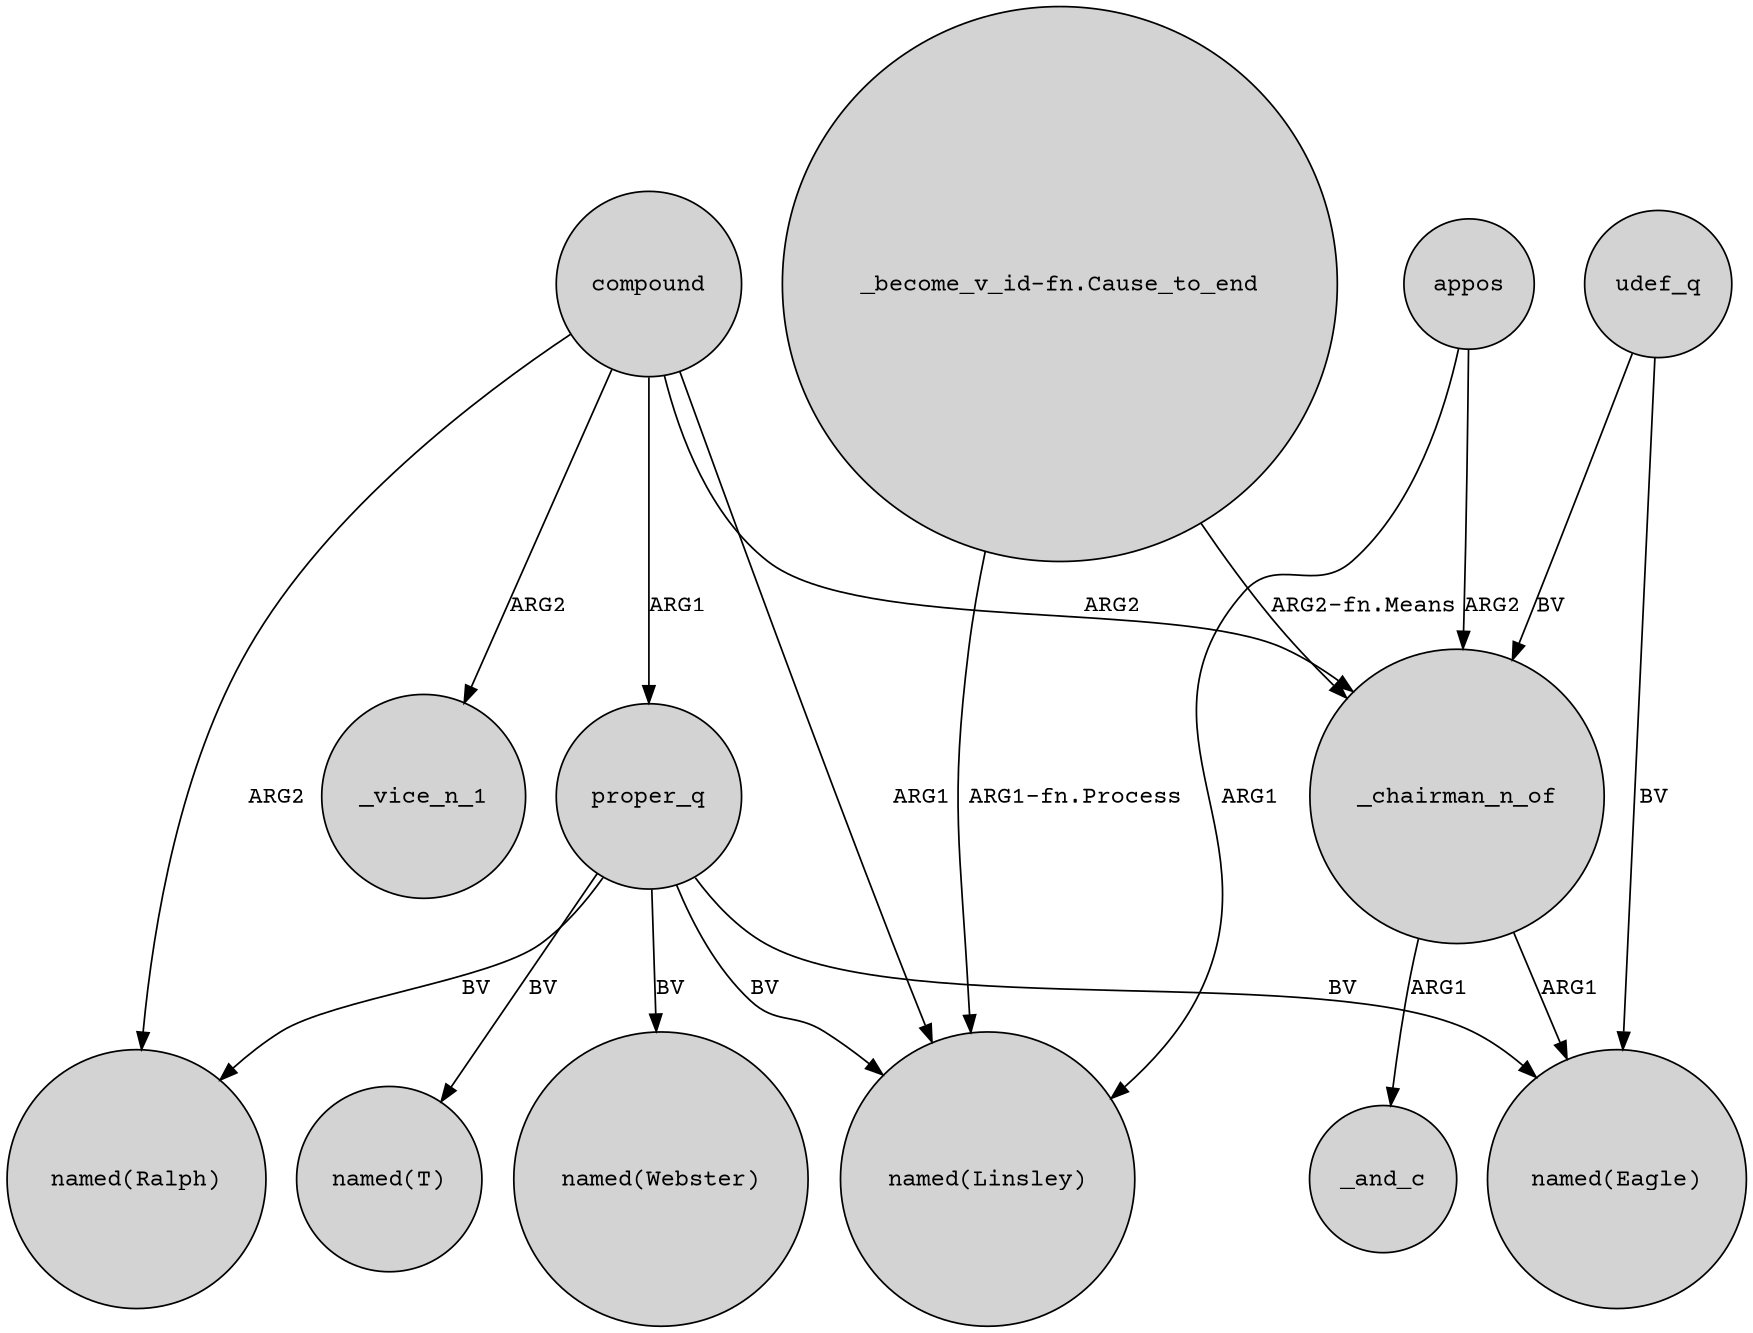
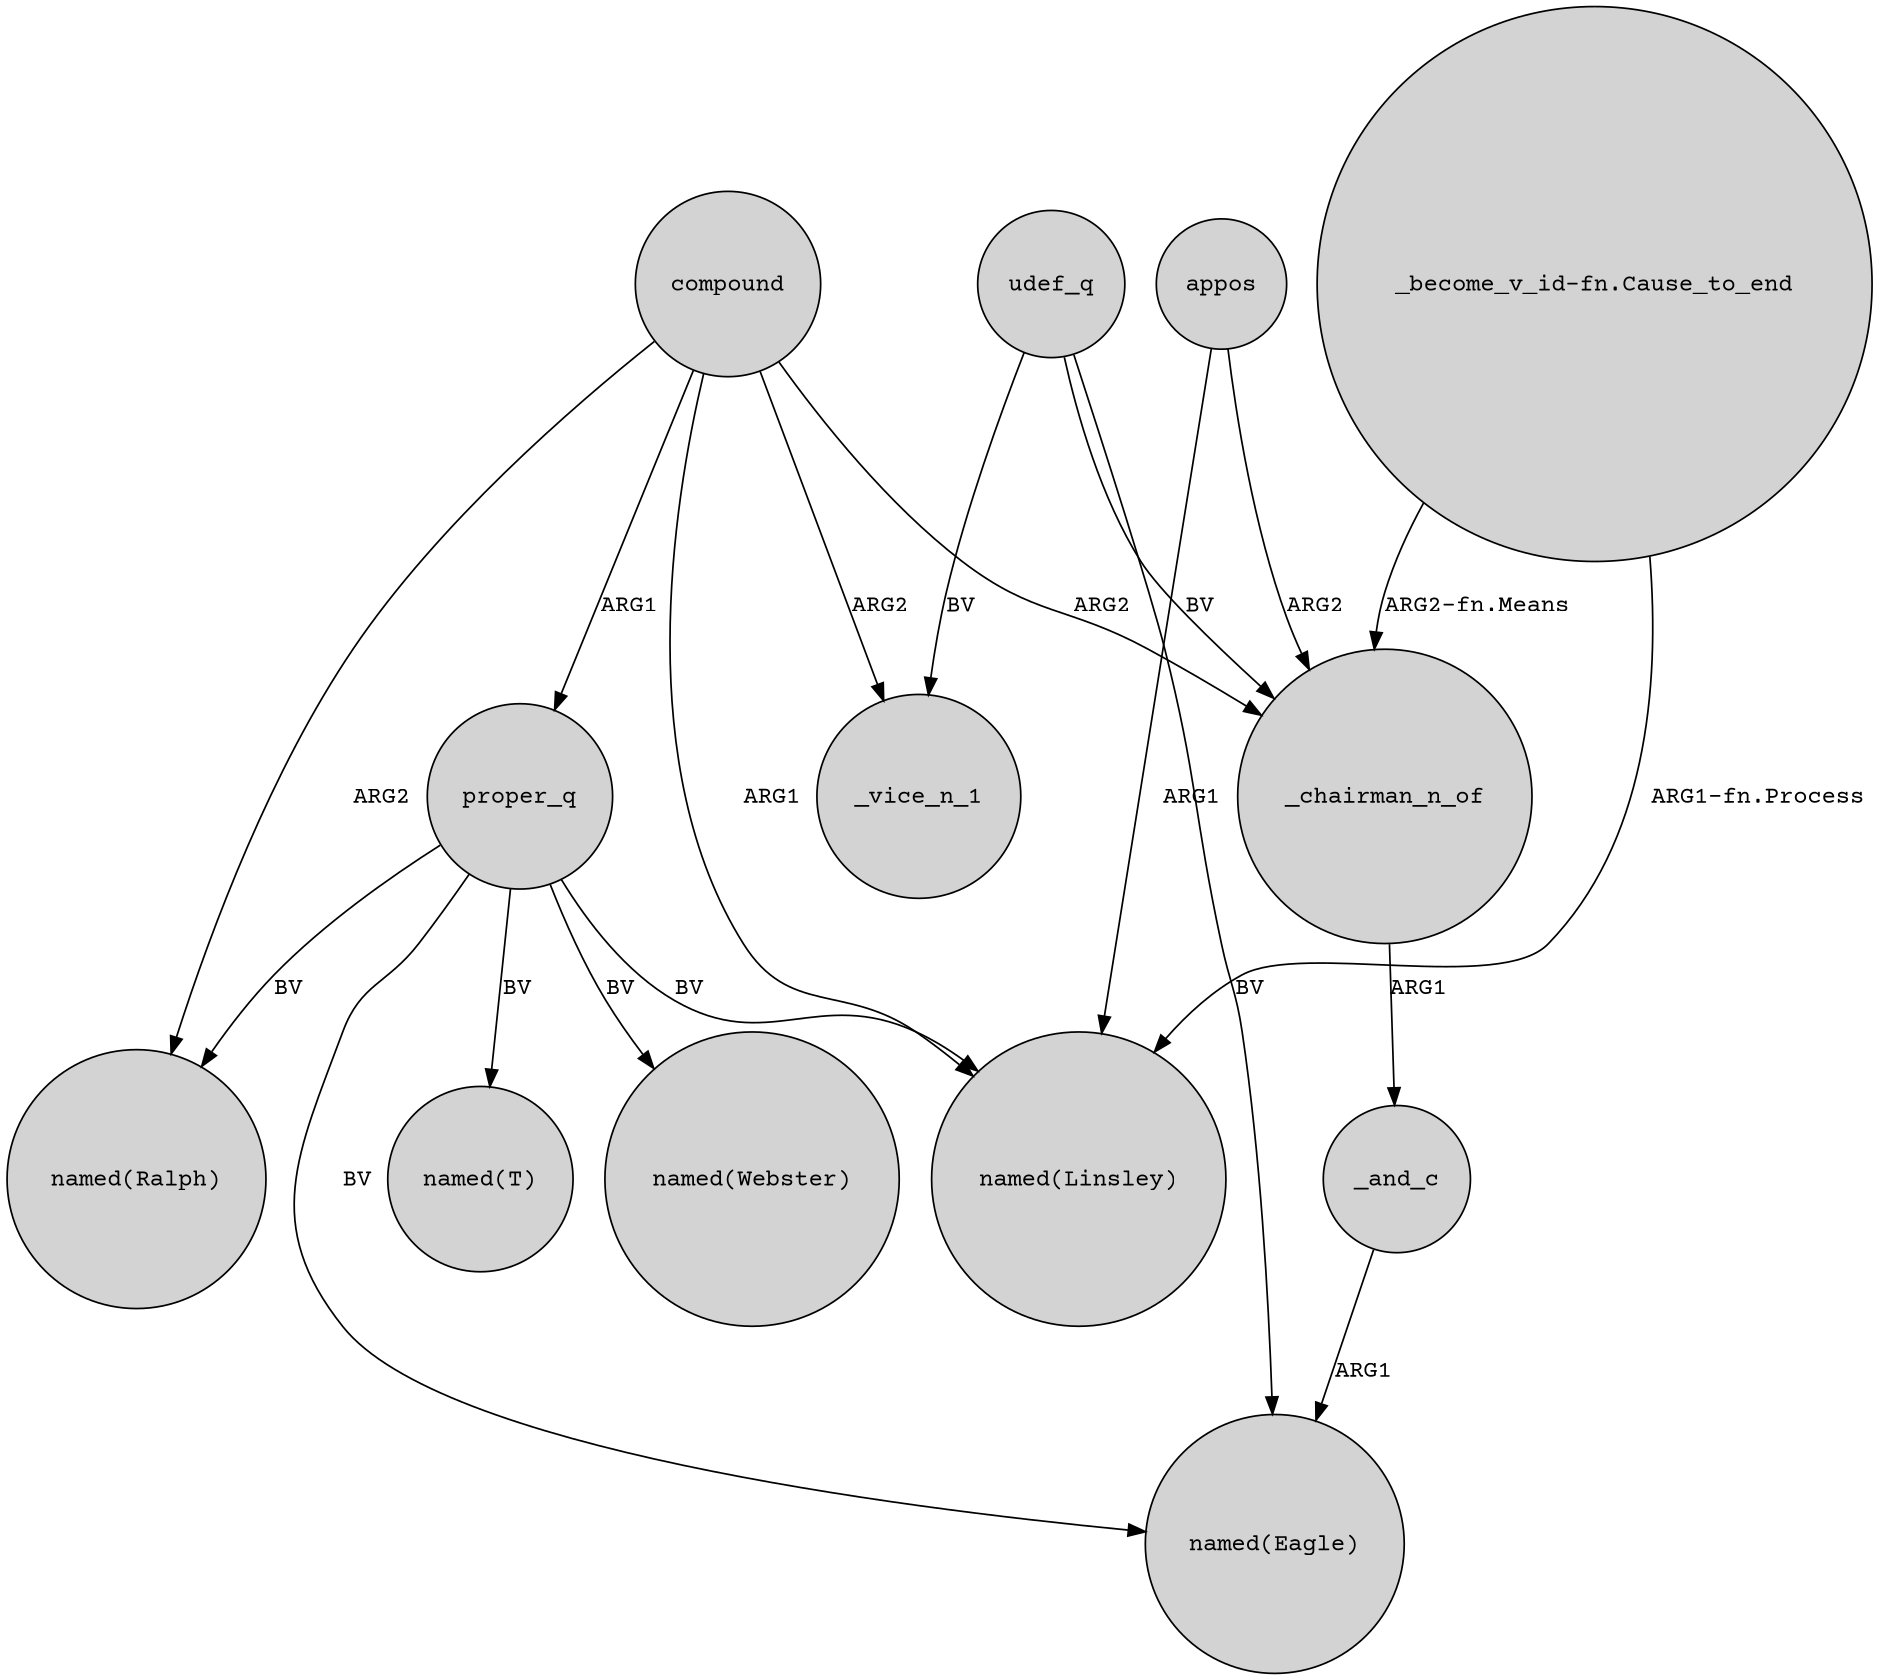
none -> (968, 513)
(1537, 988) -> (1348, 1327)
